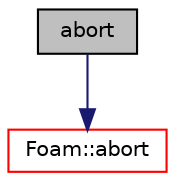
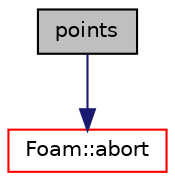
(87, 32) -> (87, 32)
